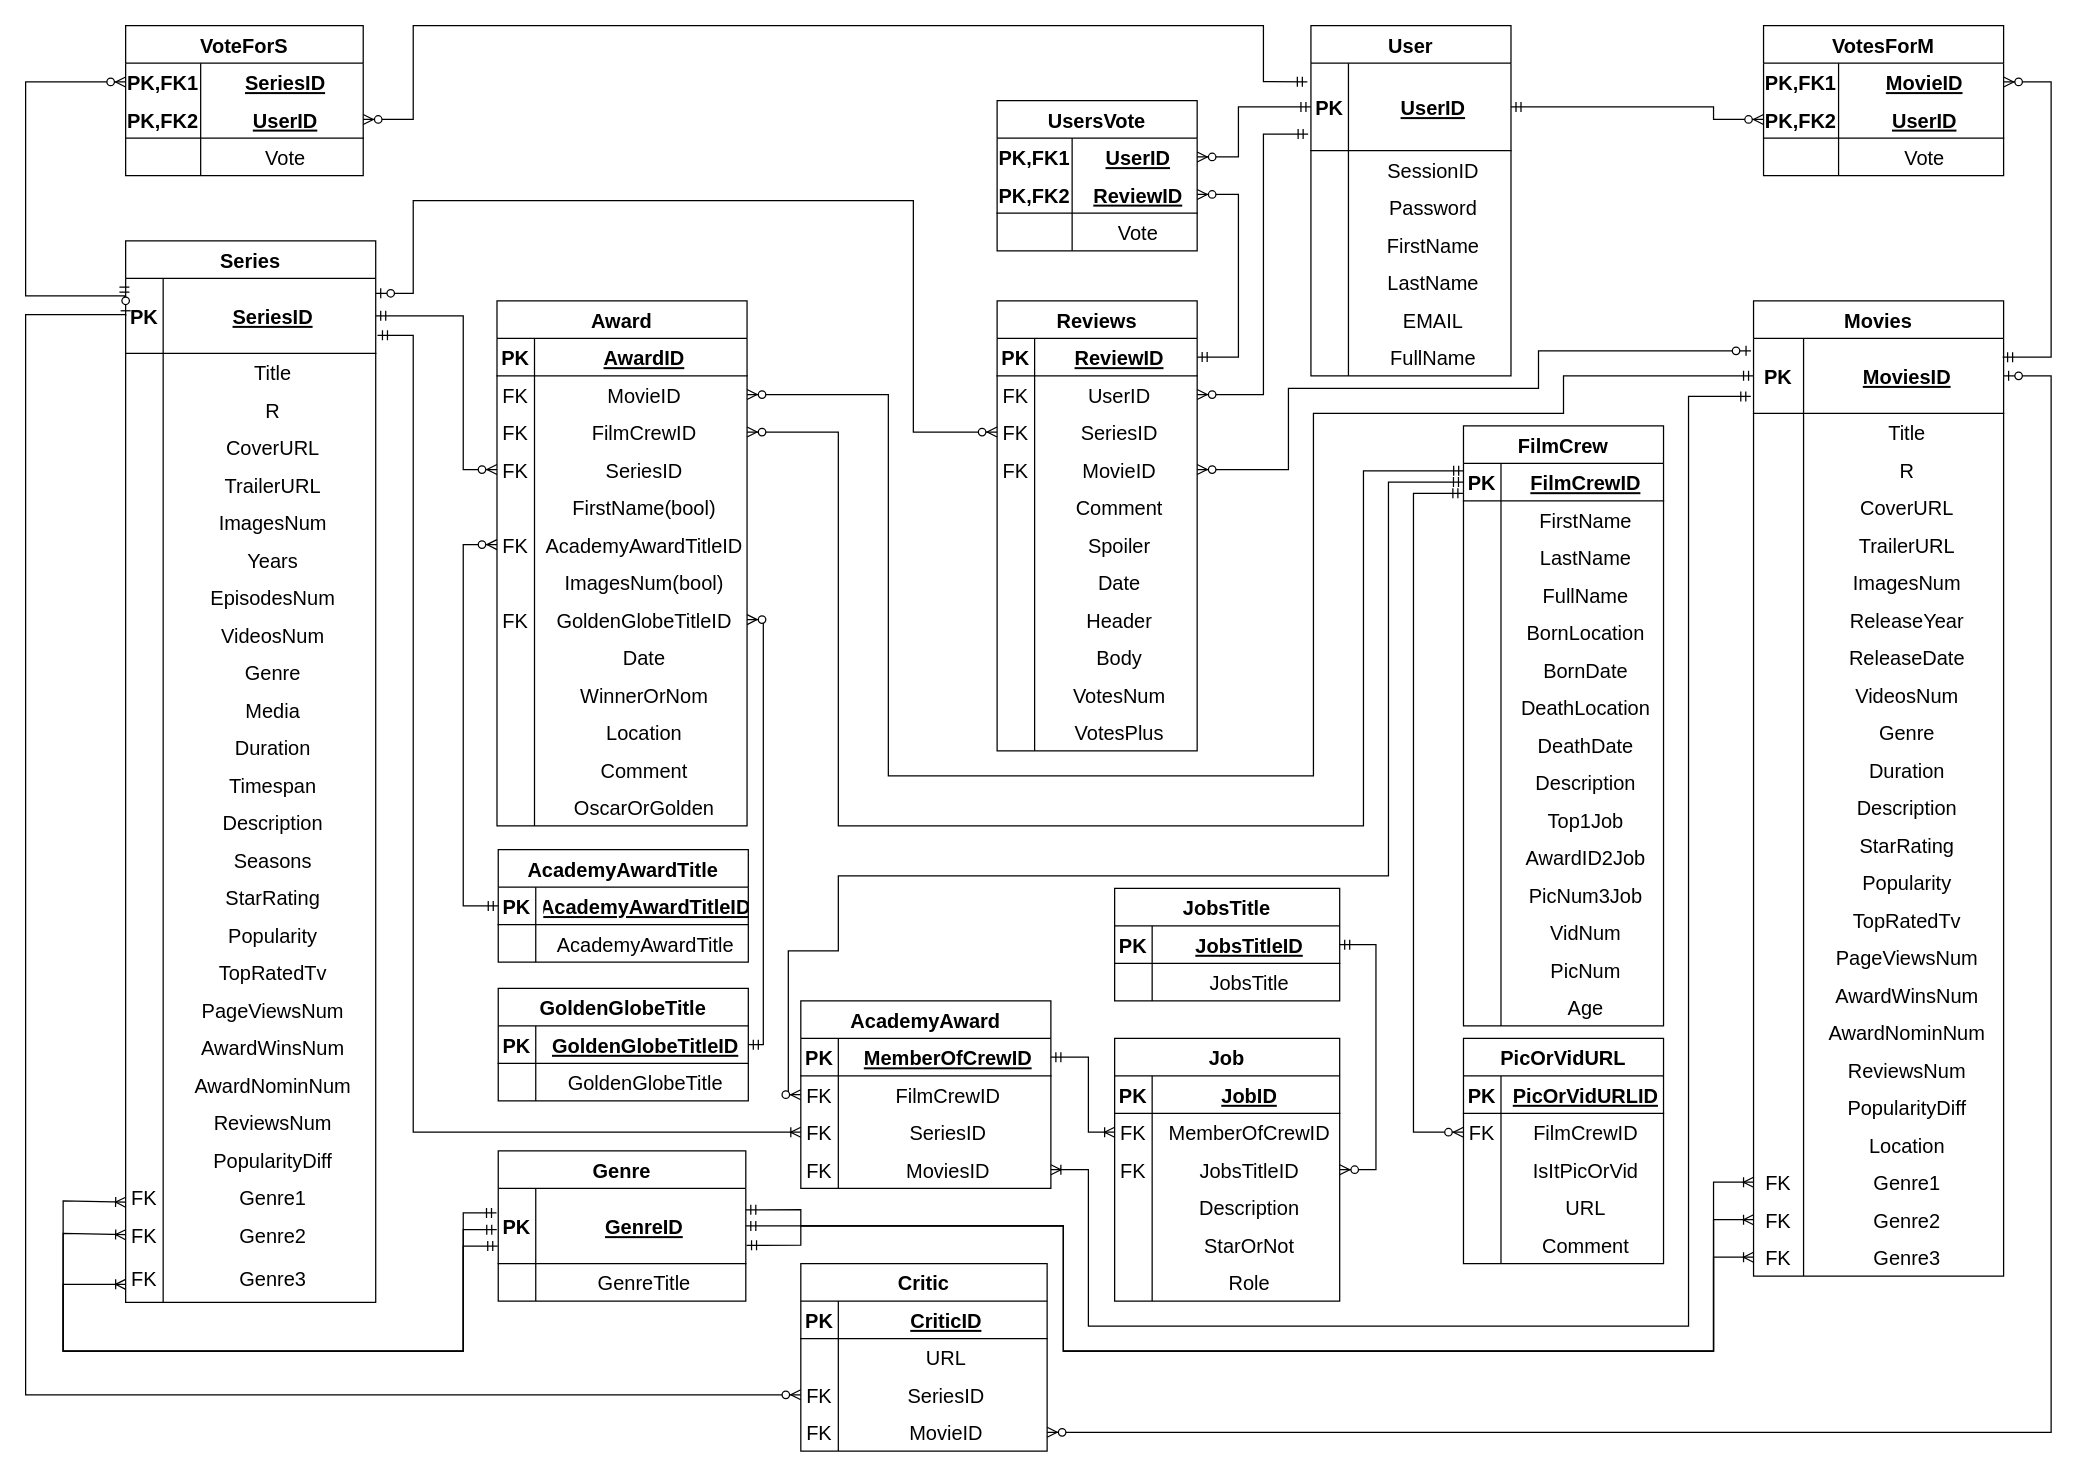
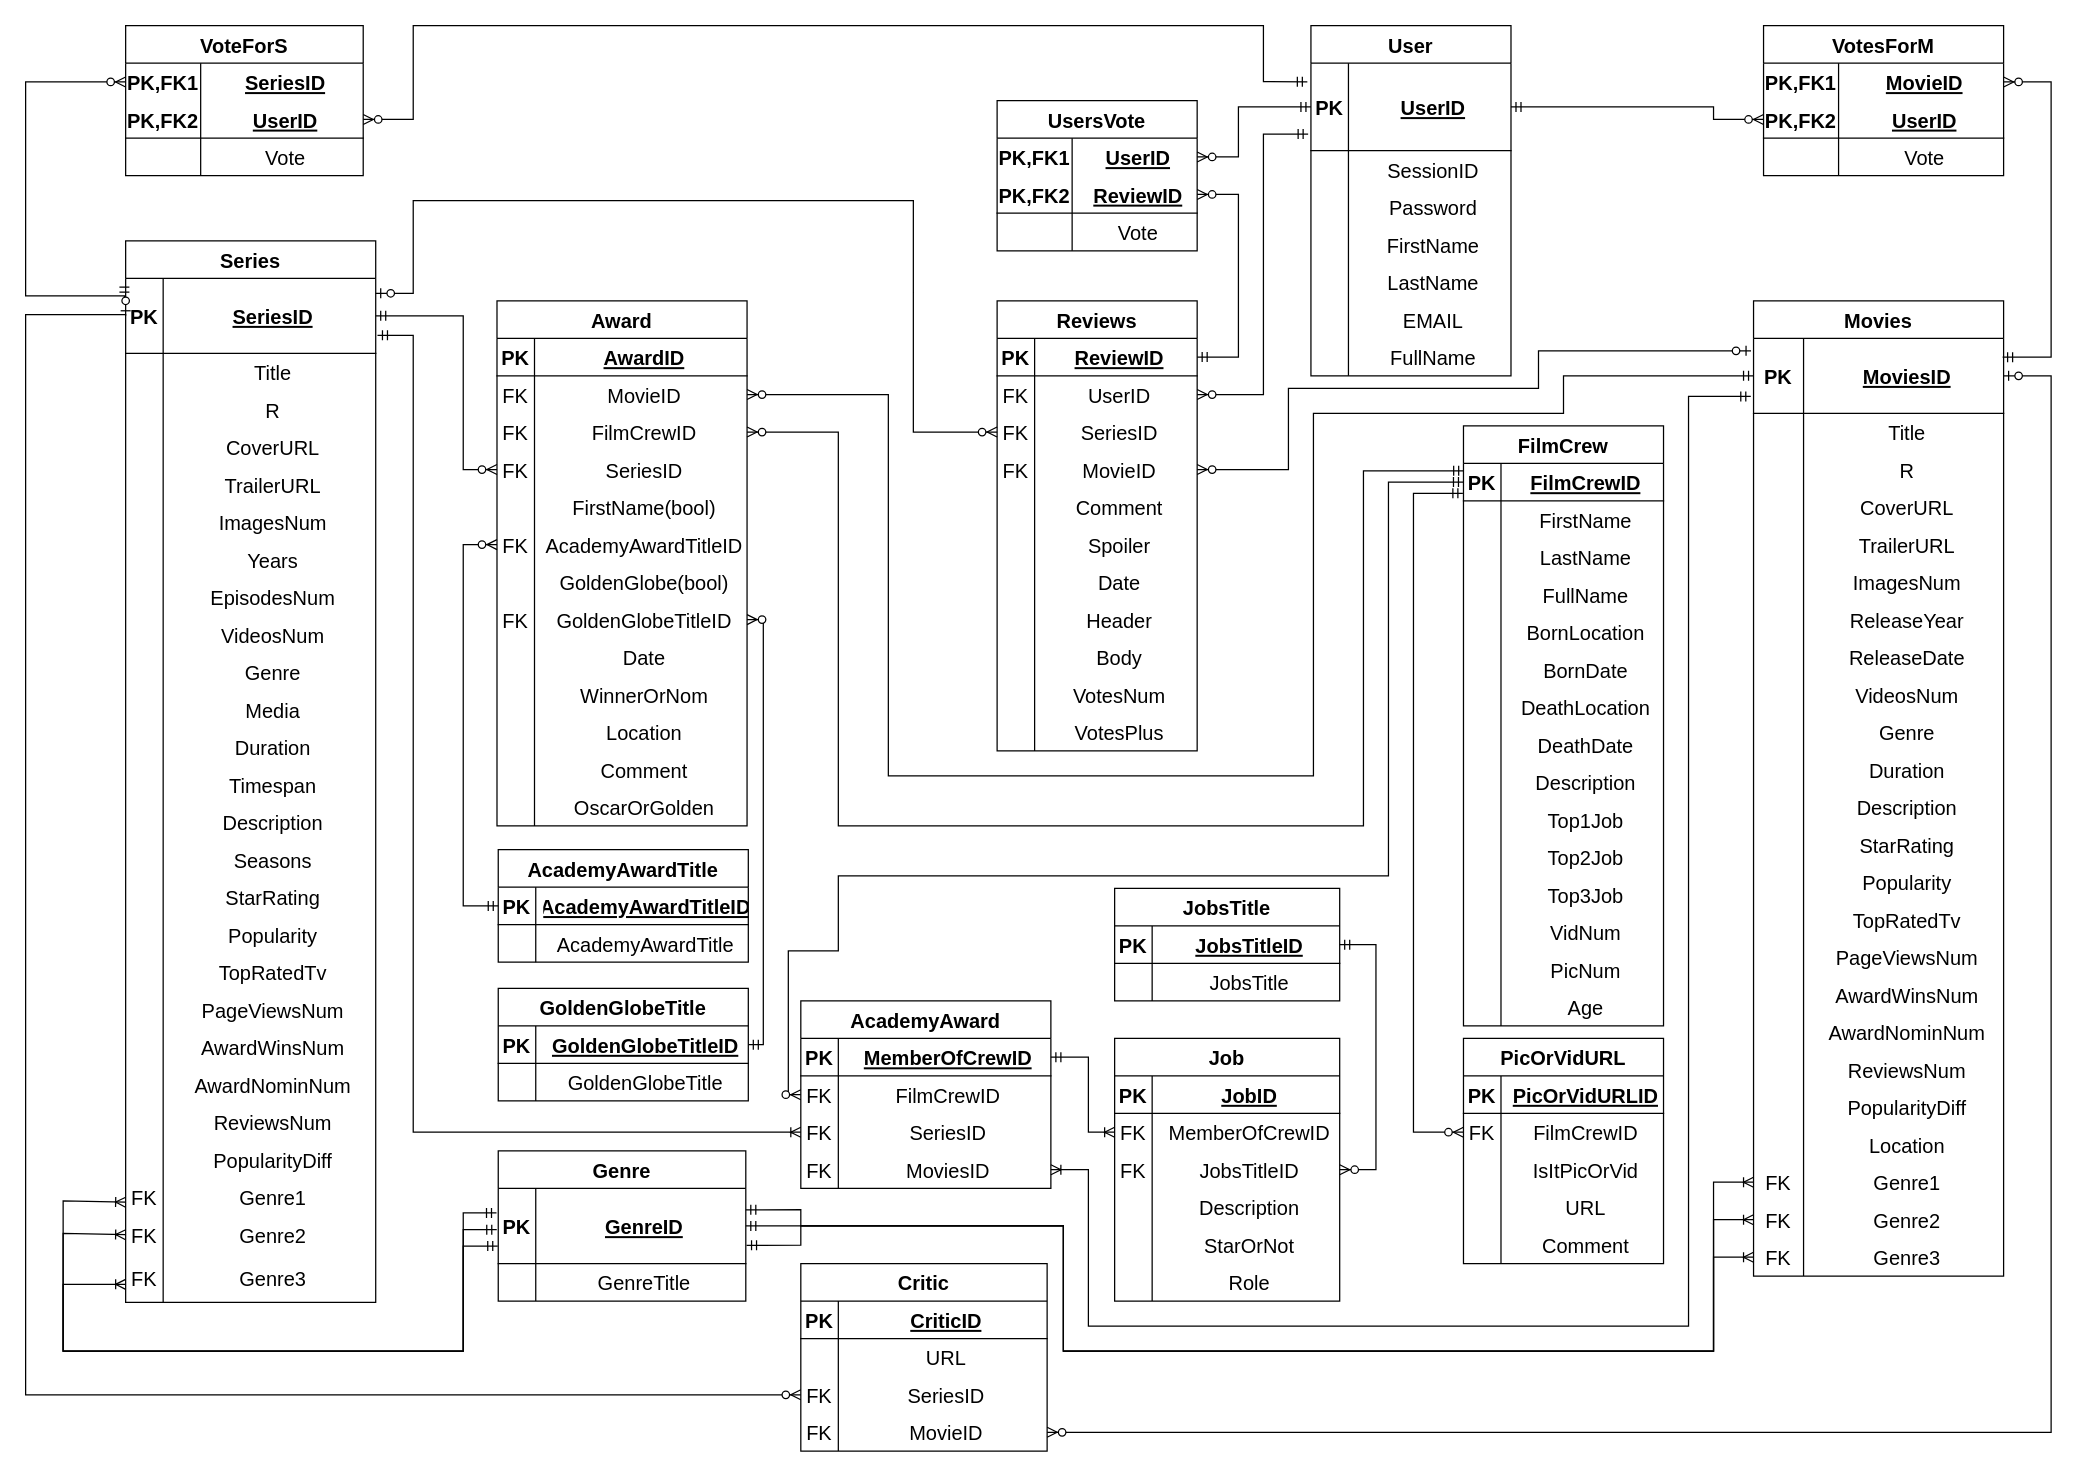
(644, 583) -> (644, 583)
(1585, 858) -> (1585, 858)
(1585, 896) -> (1585, 896)
